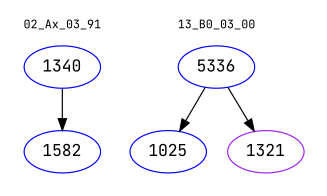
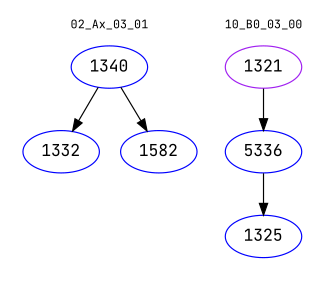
(63, 25) -> (110, 25)
(217, 25) -> (264, 25)
(238, 104) -> (264, 104)
none -> (61, 152)
(168, 152) -> (264, 236)
